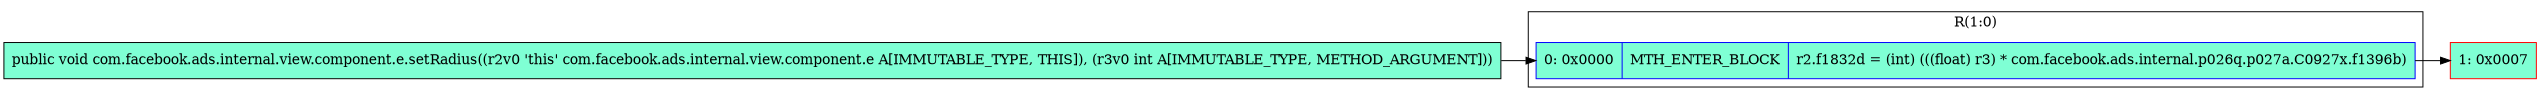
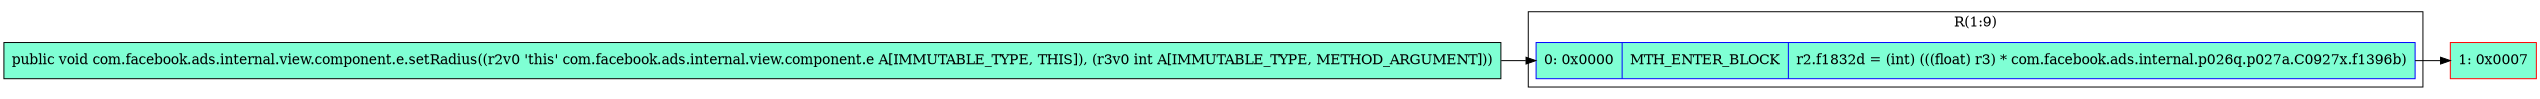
(1976, 23) -> (1976, 23)
